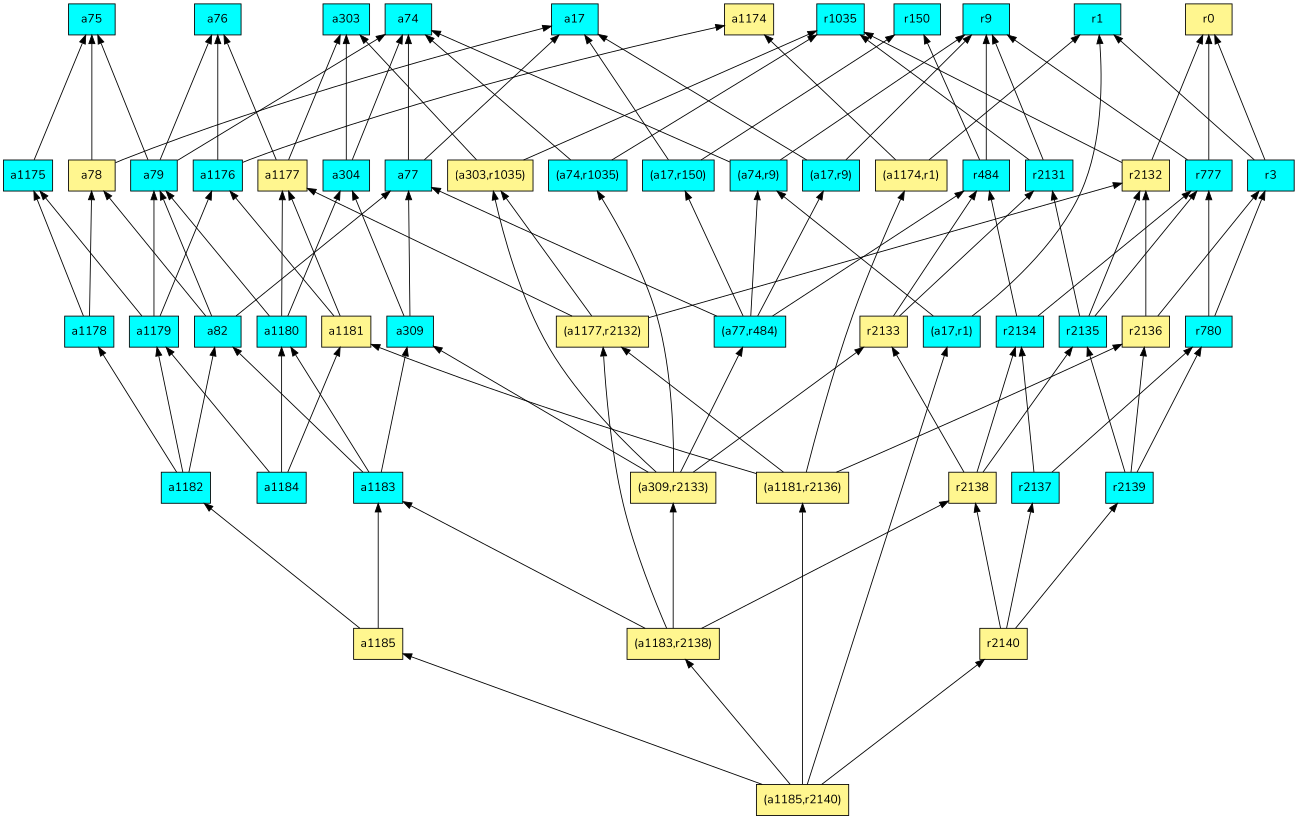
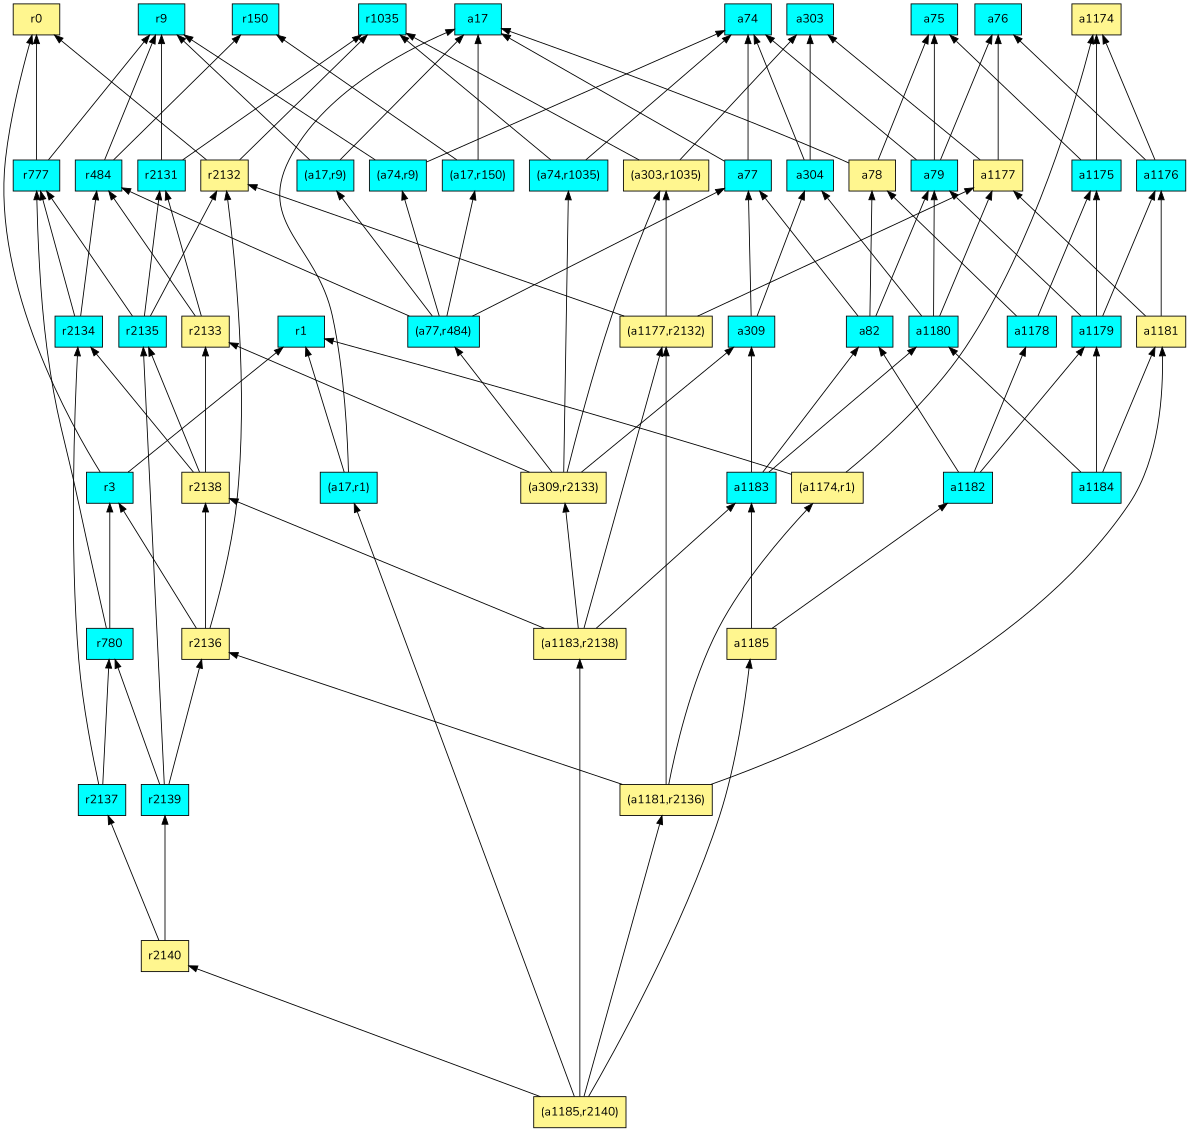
none -> (1096, 102)
(855, 253) -> (284, 218)
(989, 570) -> (206, 570)
